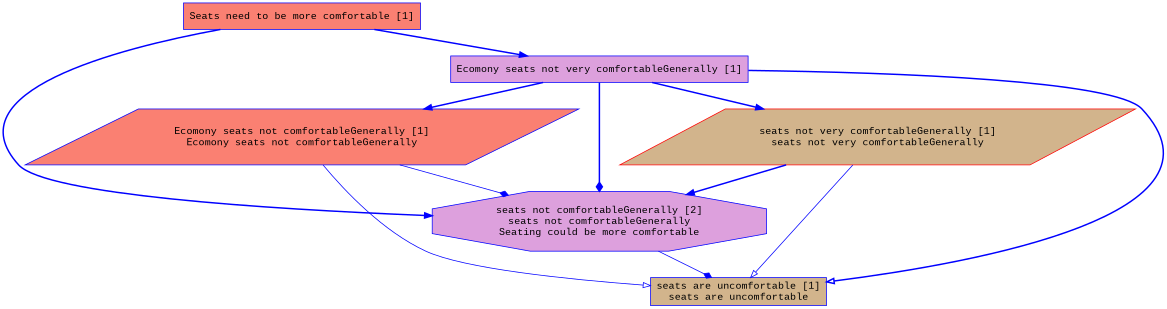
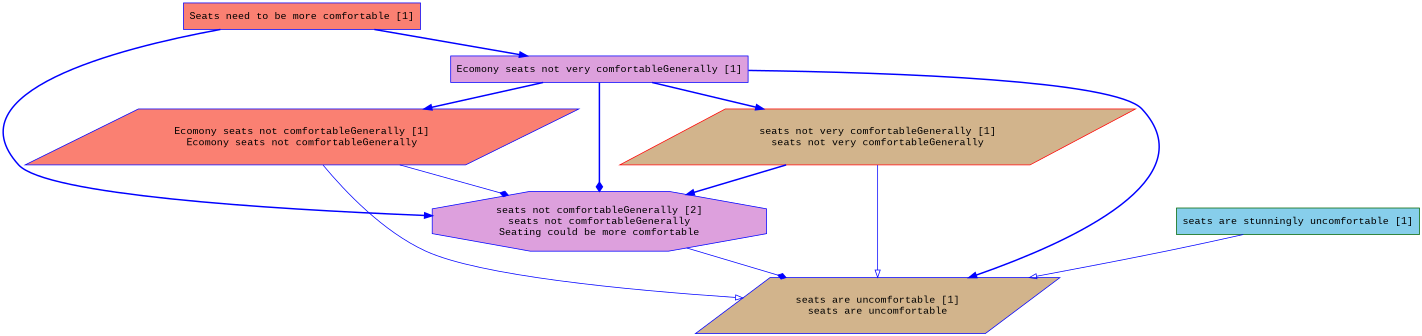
(1147, 118) -> (1084, 90)
none -> (1298, 221)
(739, 292) -> (878, 306)
